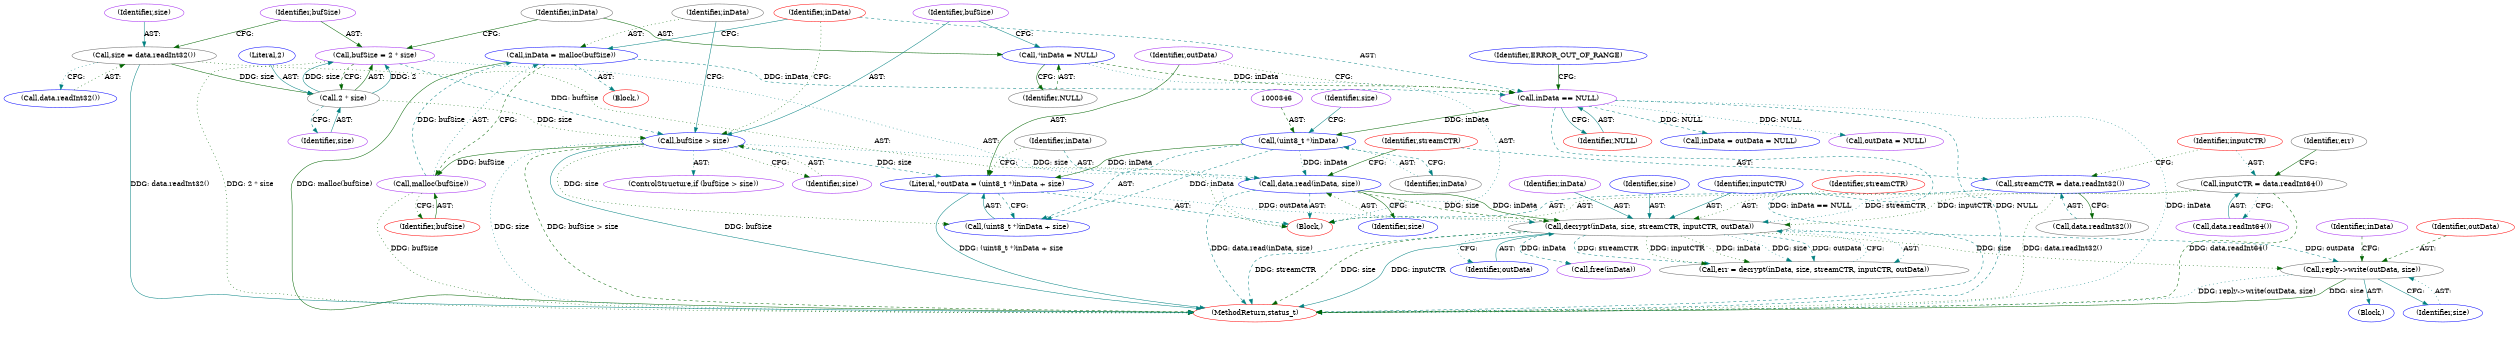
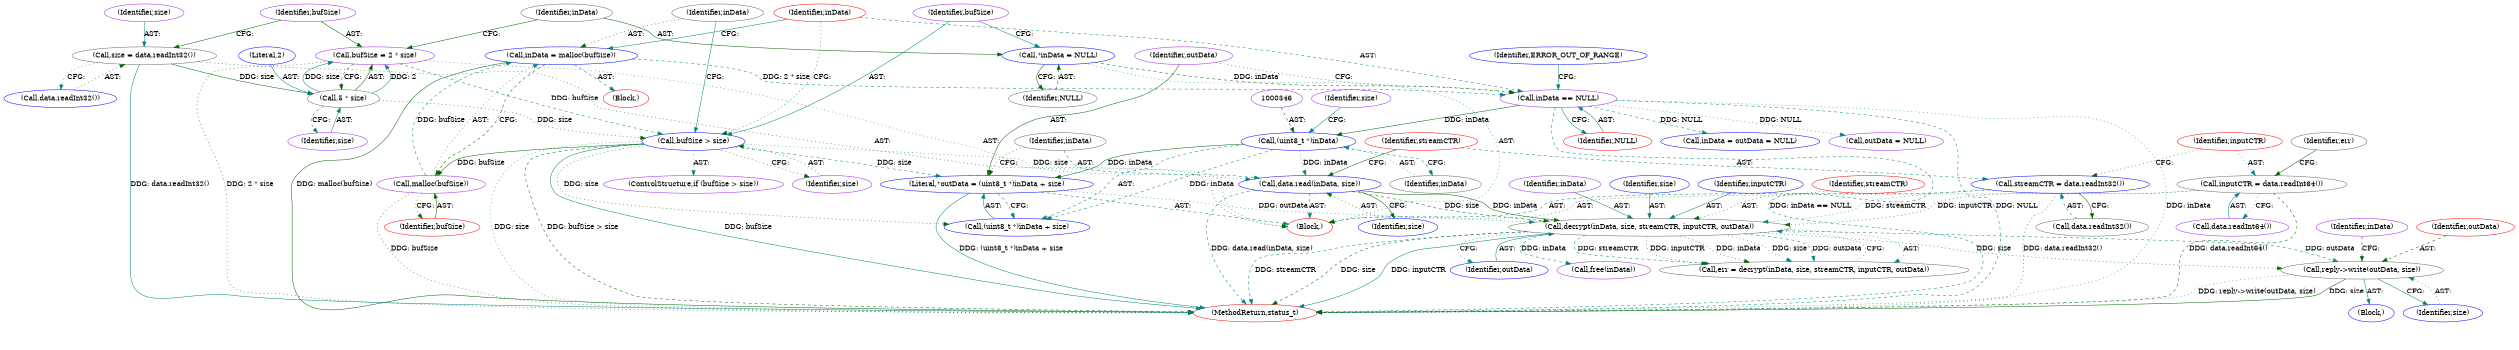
(1558, 75) -> (1558, 75)
(786, 77) -> (786, 77)
(343, 99) -> (343, 99)
